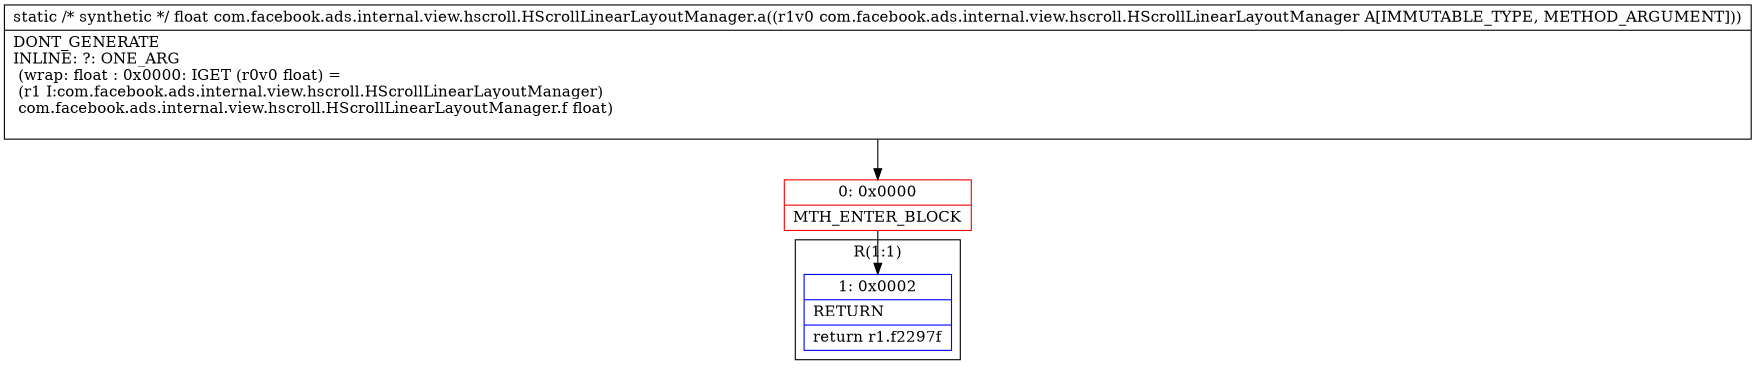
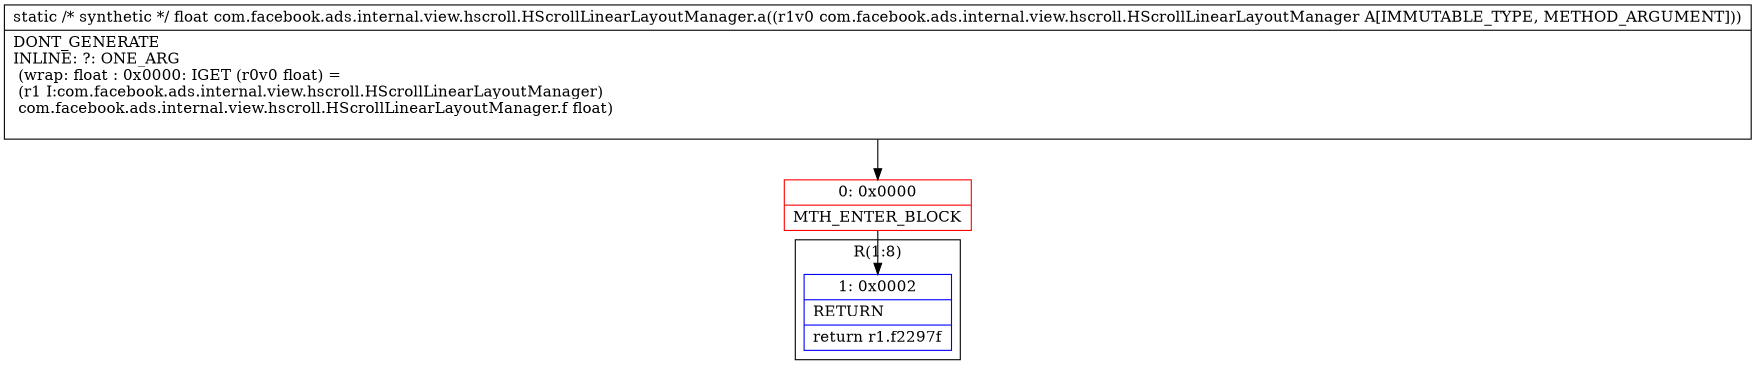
(878, 252) -> (878, 252)
